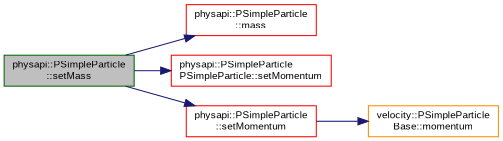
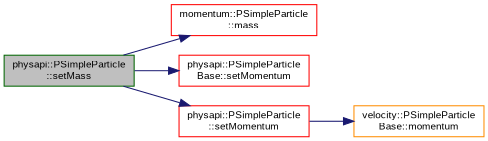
(251, 20) -> (244, 20)
(251, 71) -> (244, 71)
